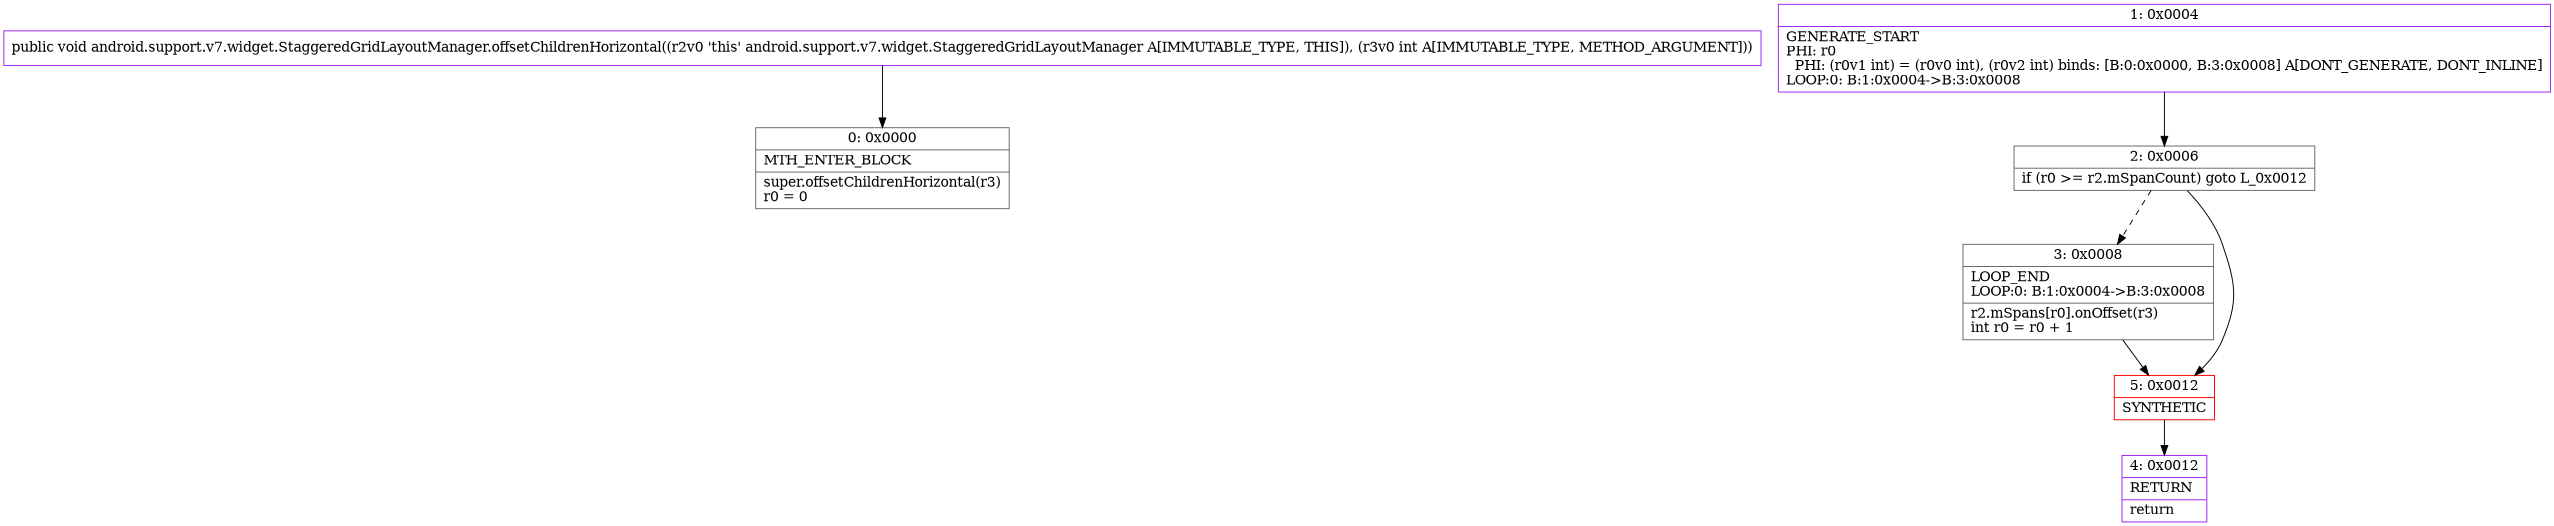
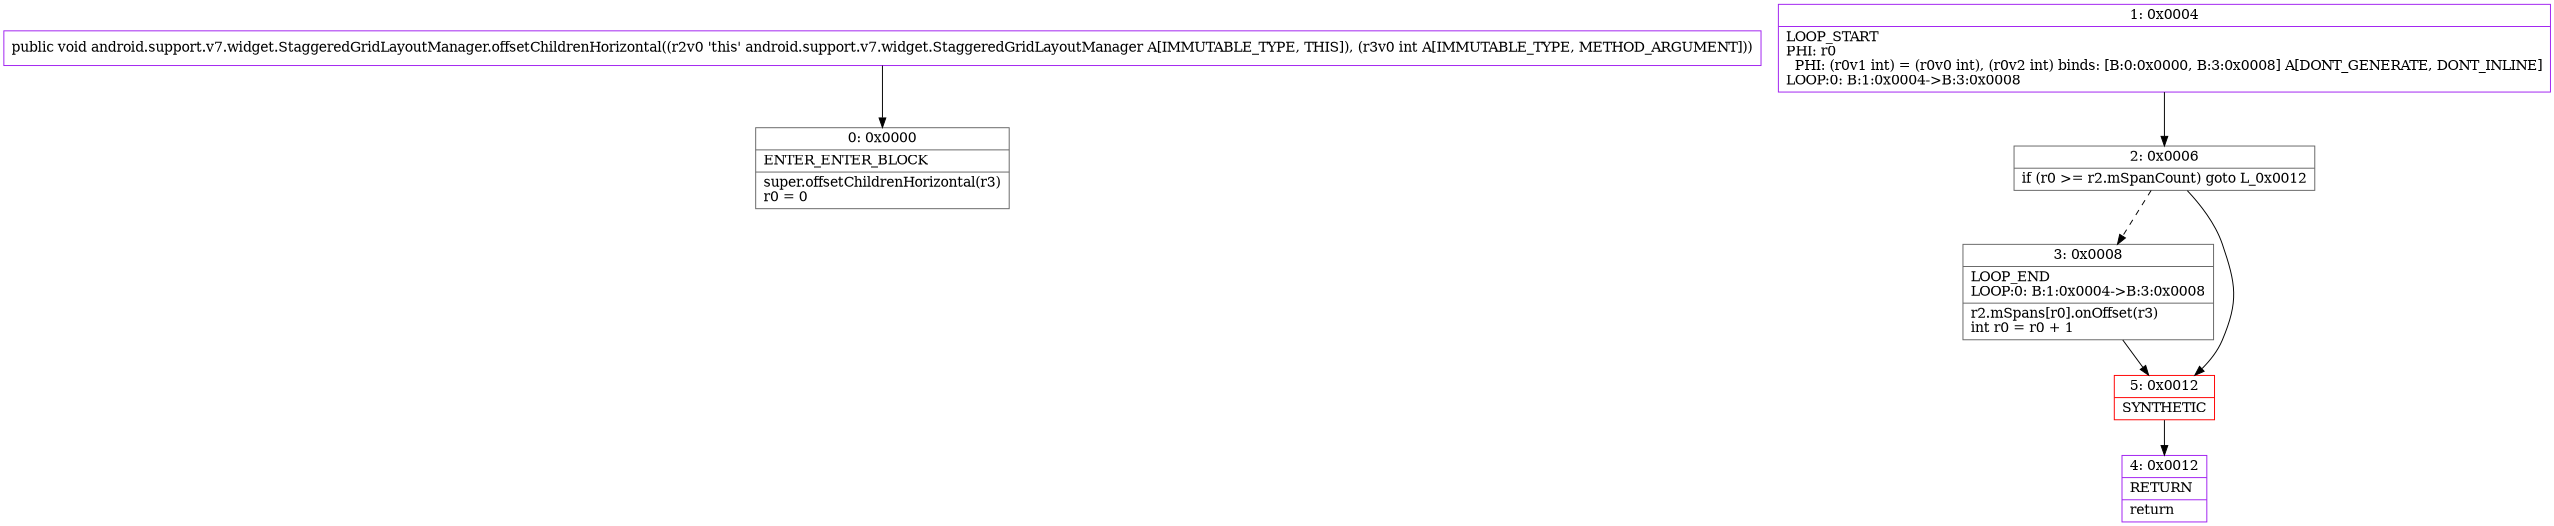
(1853, 37) -> (1832, 37)
(838, 160) -> (846, 160)
